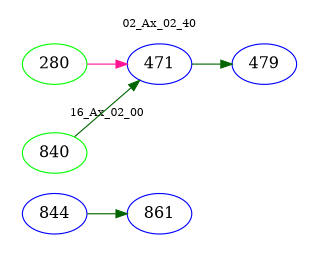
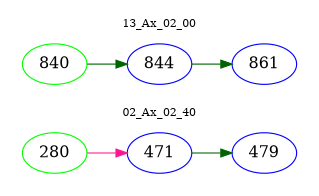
(103, 112) -> (101, 64)
(107, 113) -> (160, 24)
